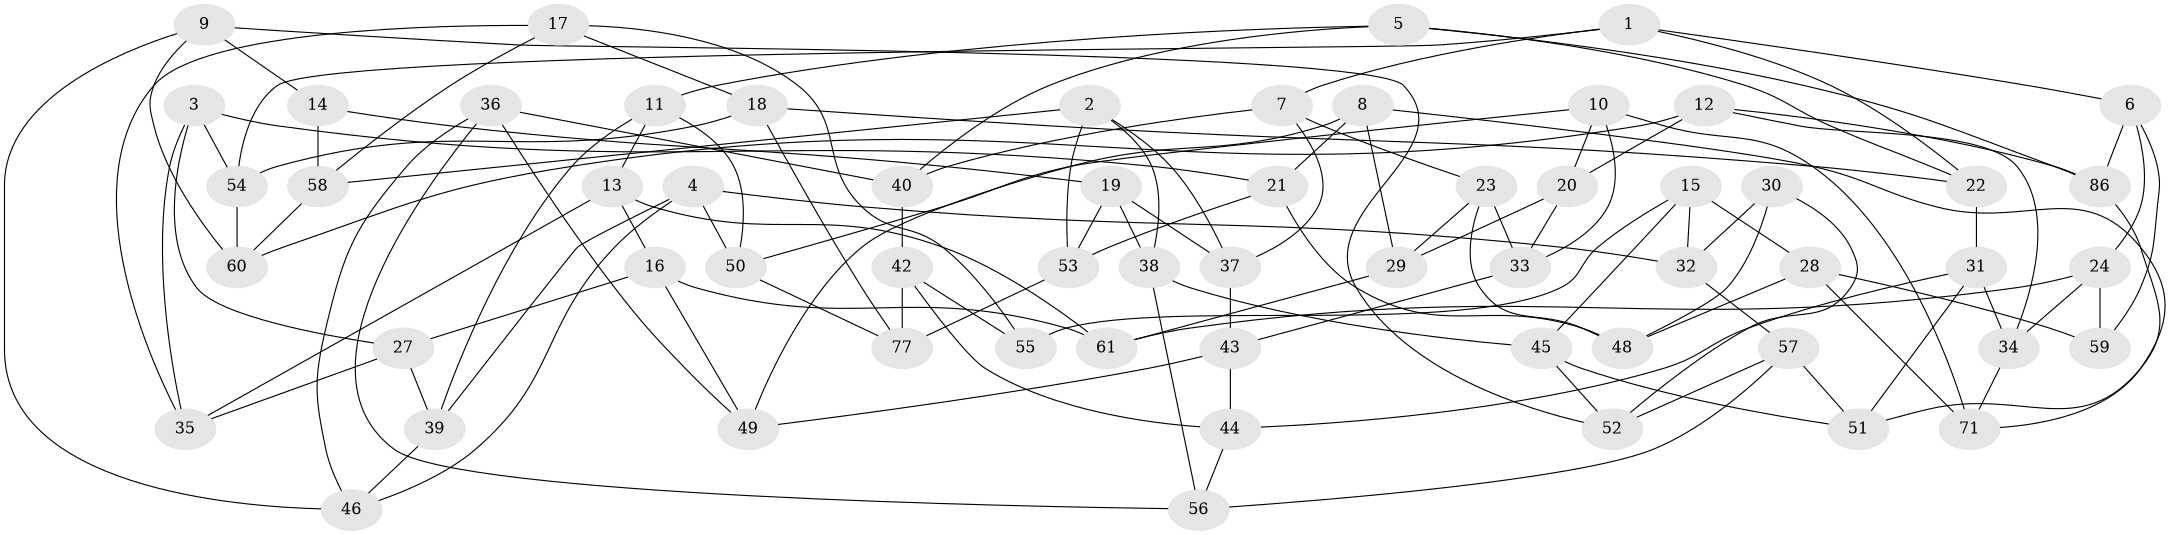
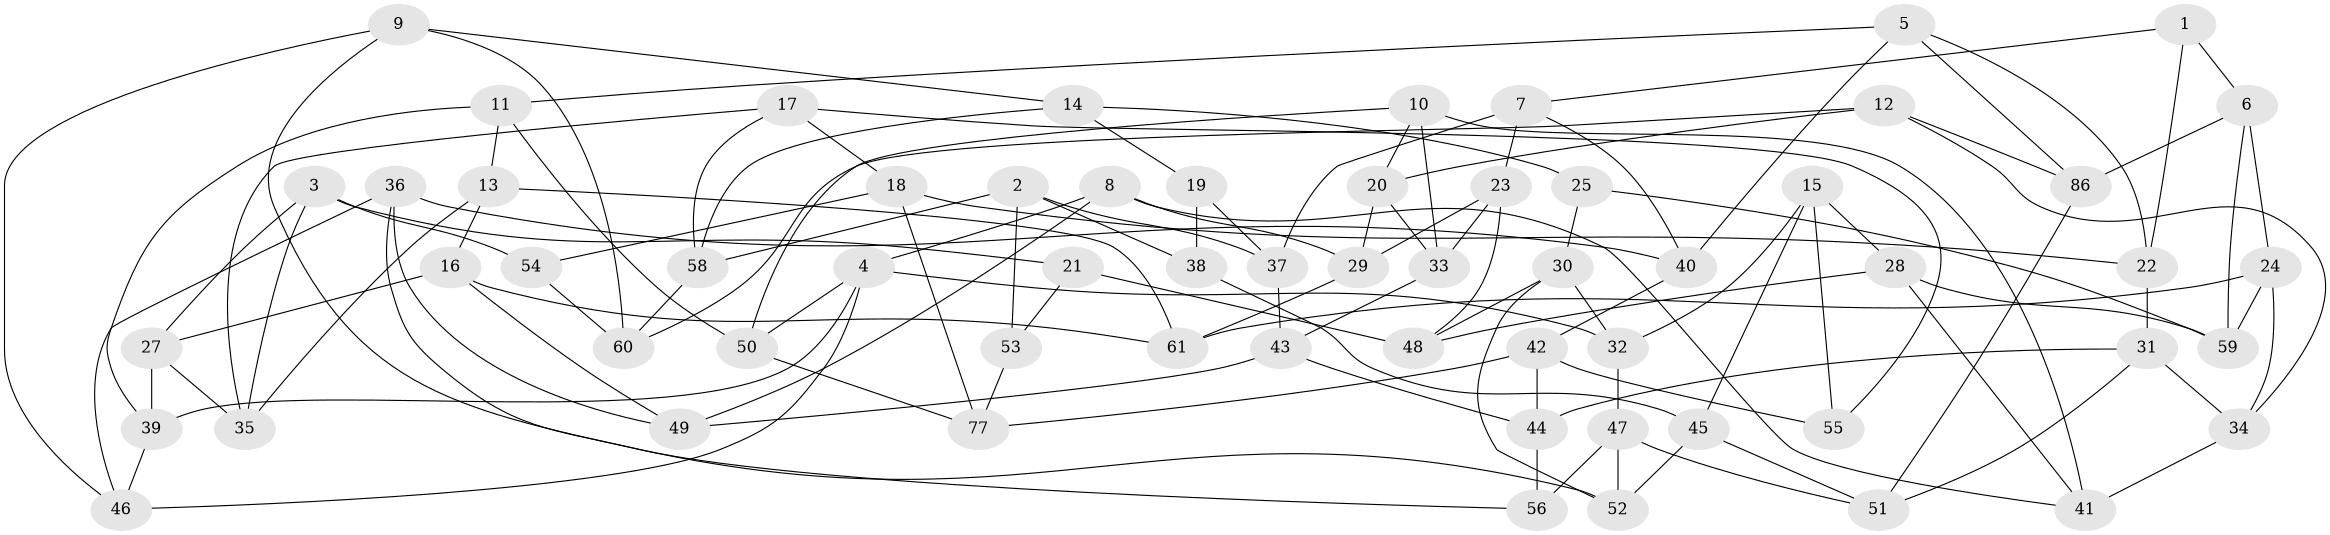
(715, 56) -> none
(1320, 146) -> (984, 231)
none -> (1582, 187)
(1089, 228) -> none
(1789, 348) -> (1618, 429)
(1174, 389) -> none
(1970, 429) -> (2085, 510)
